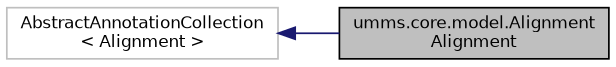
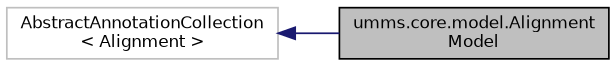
(474, 33) -> (474, 33)
